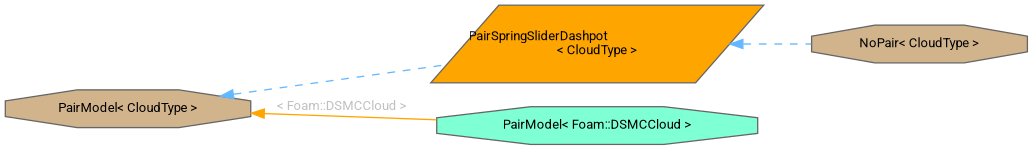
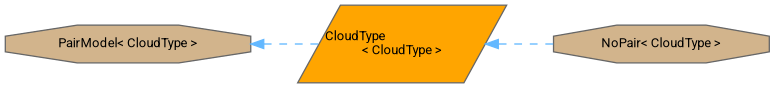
(597, 44) -> (402, 44)
(597, 126) -> none
